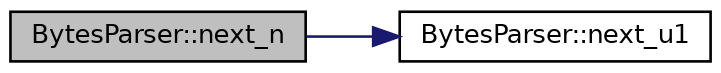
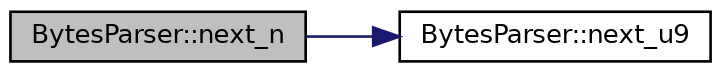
(555, 37) -> (555, 37)
